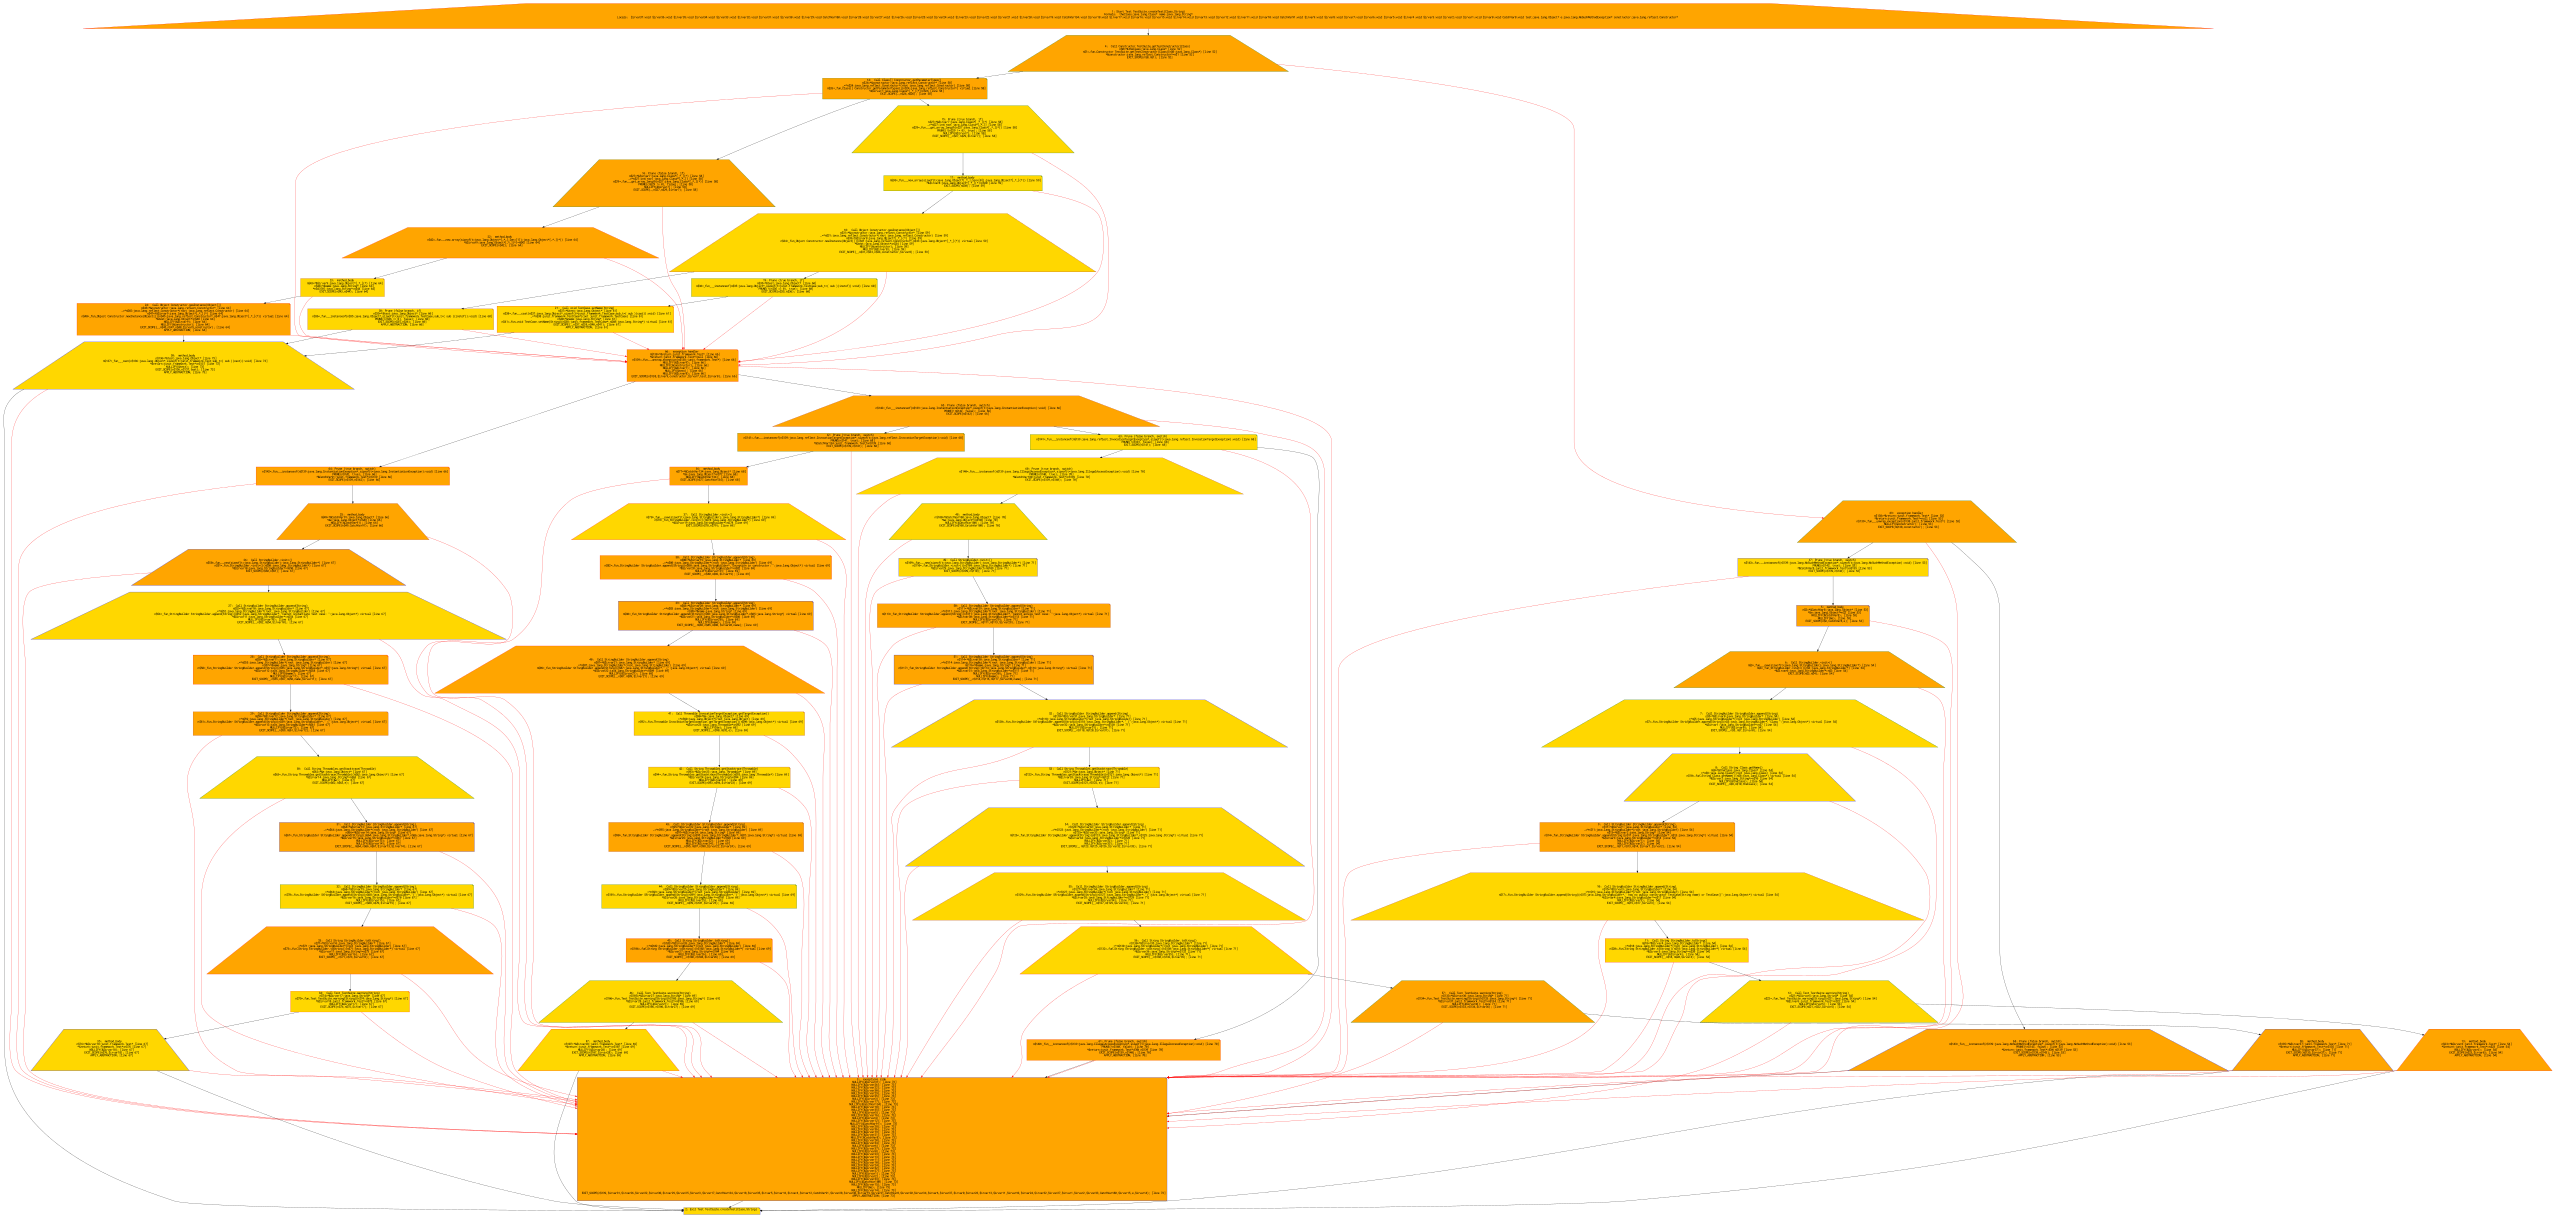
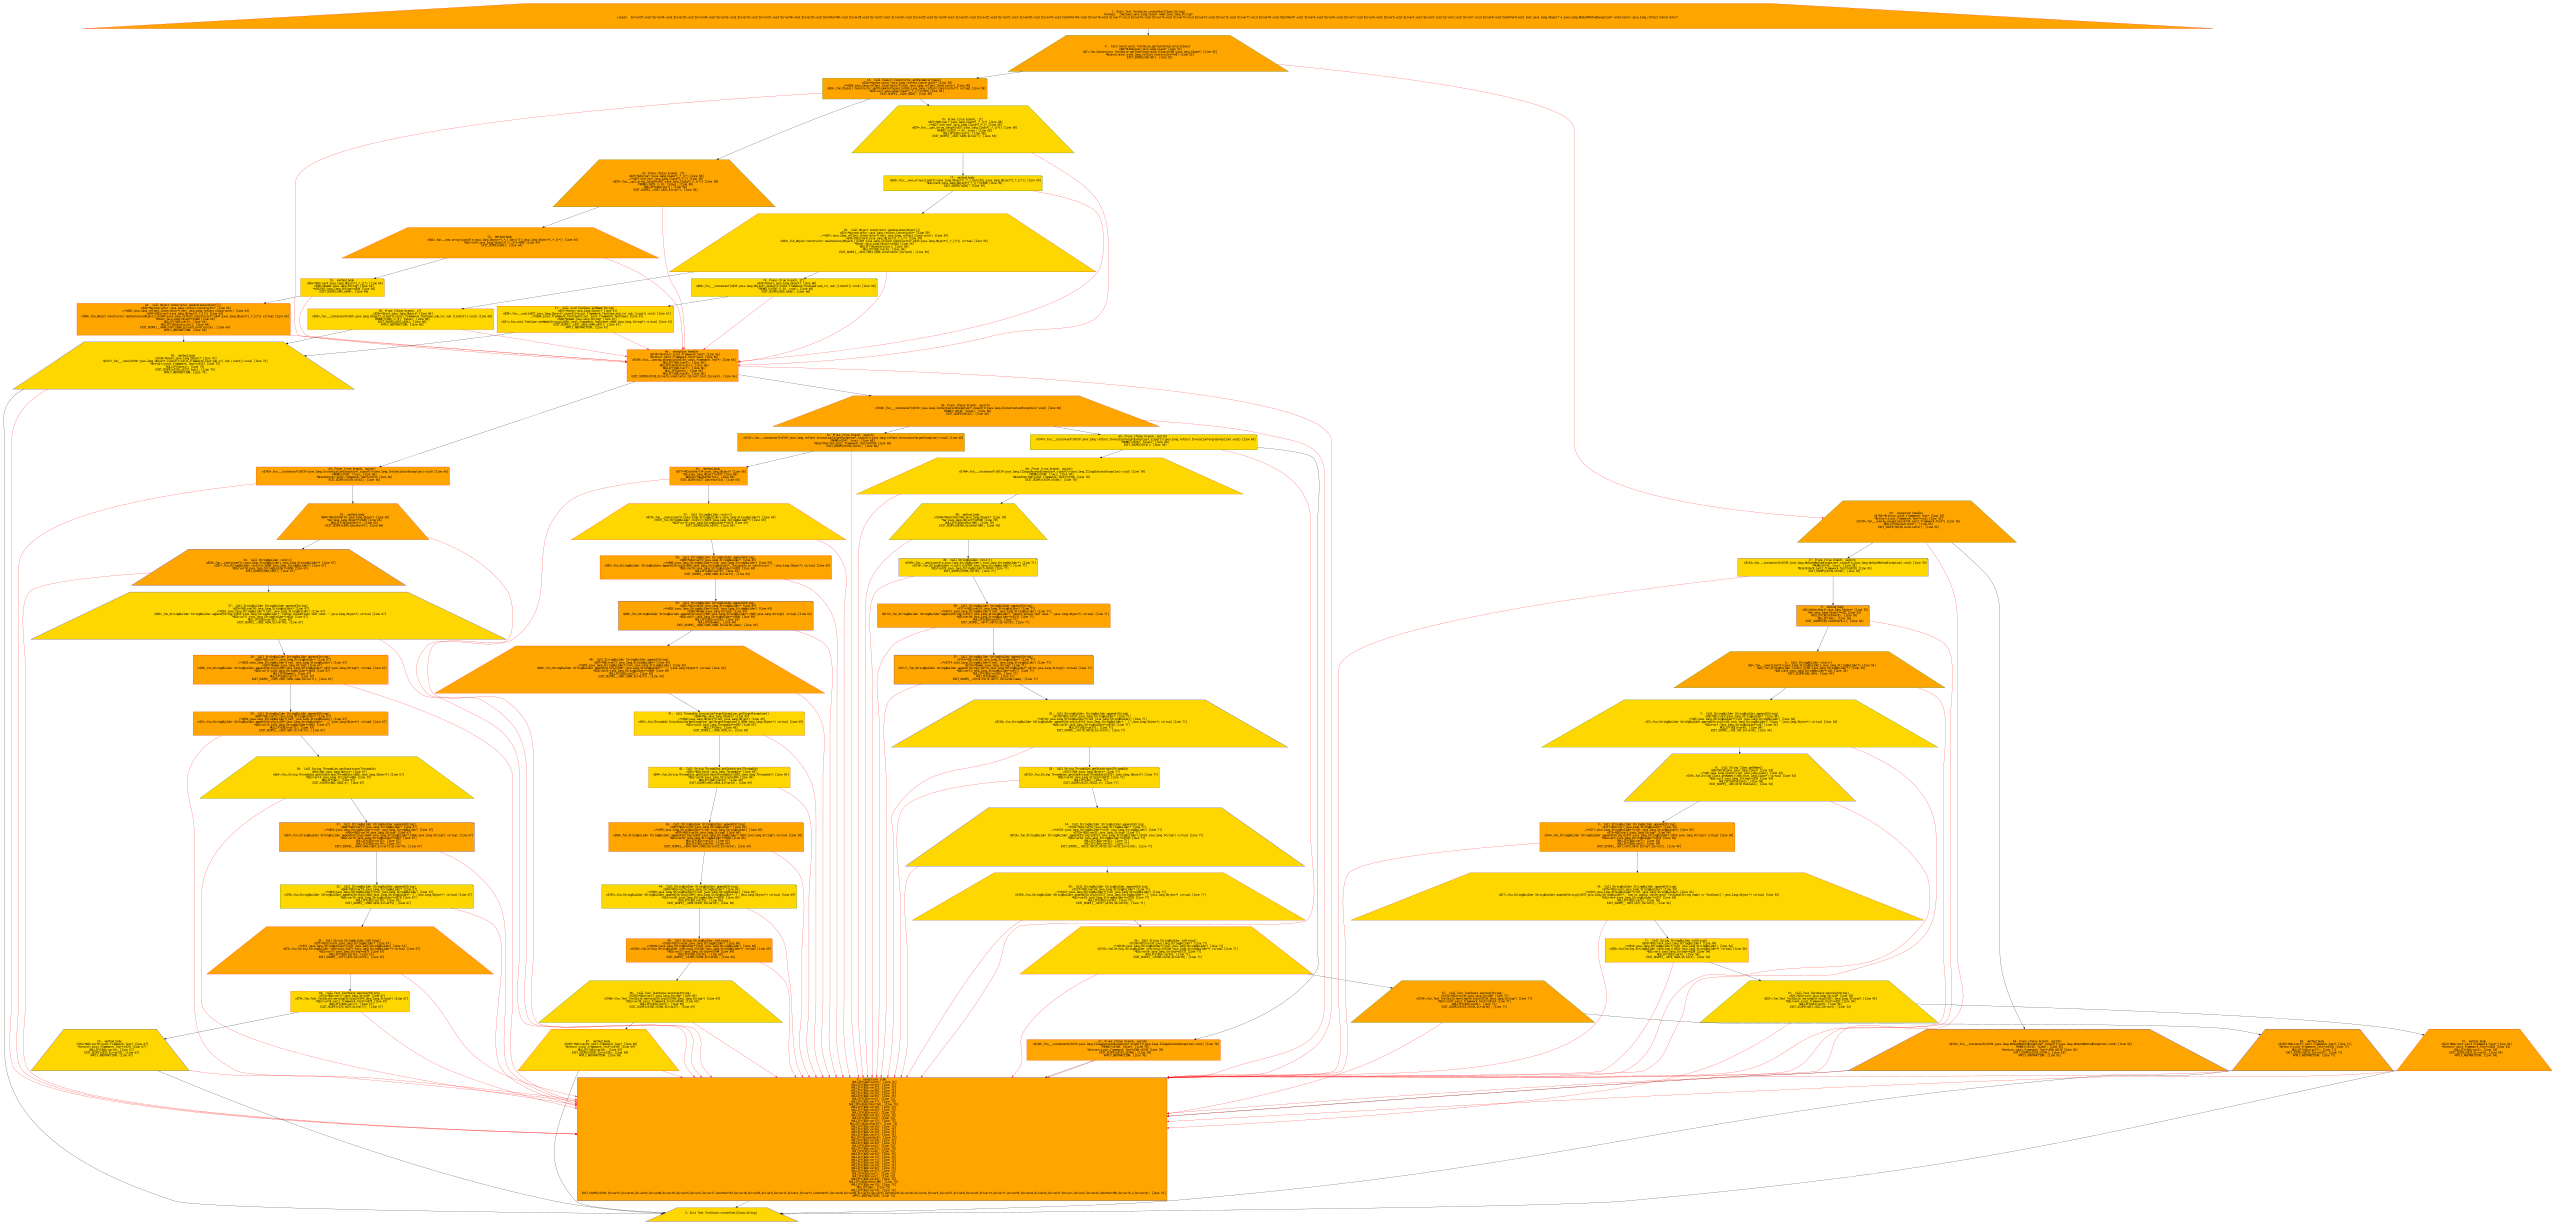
(722, 1211) -> (722, 1215)
